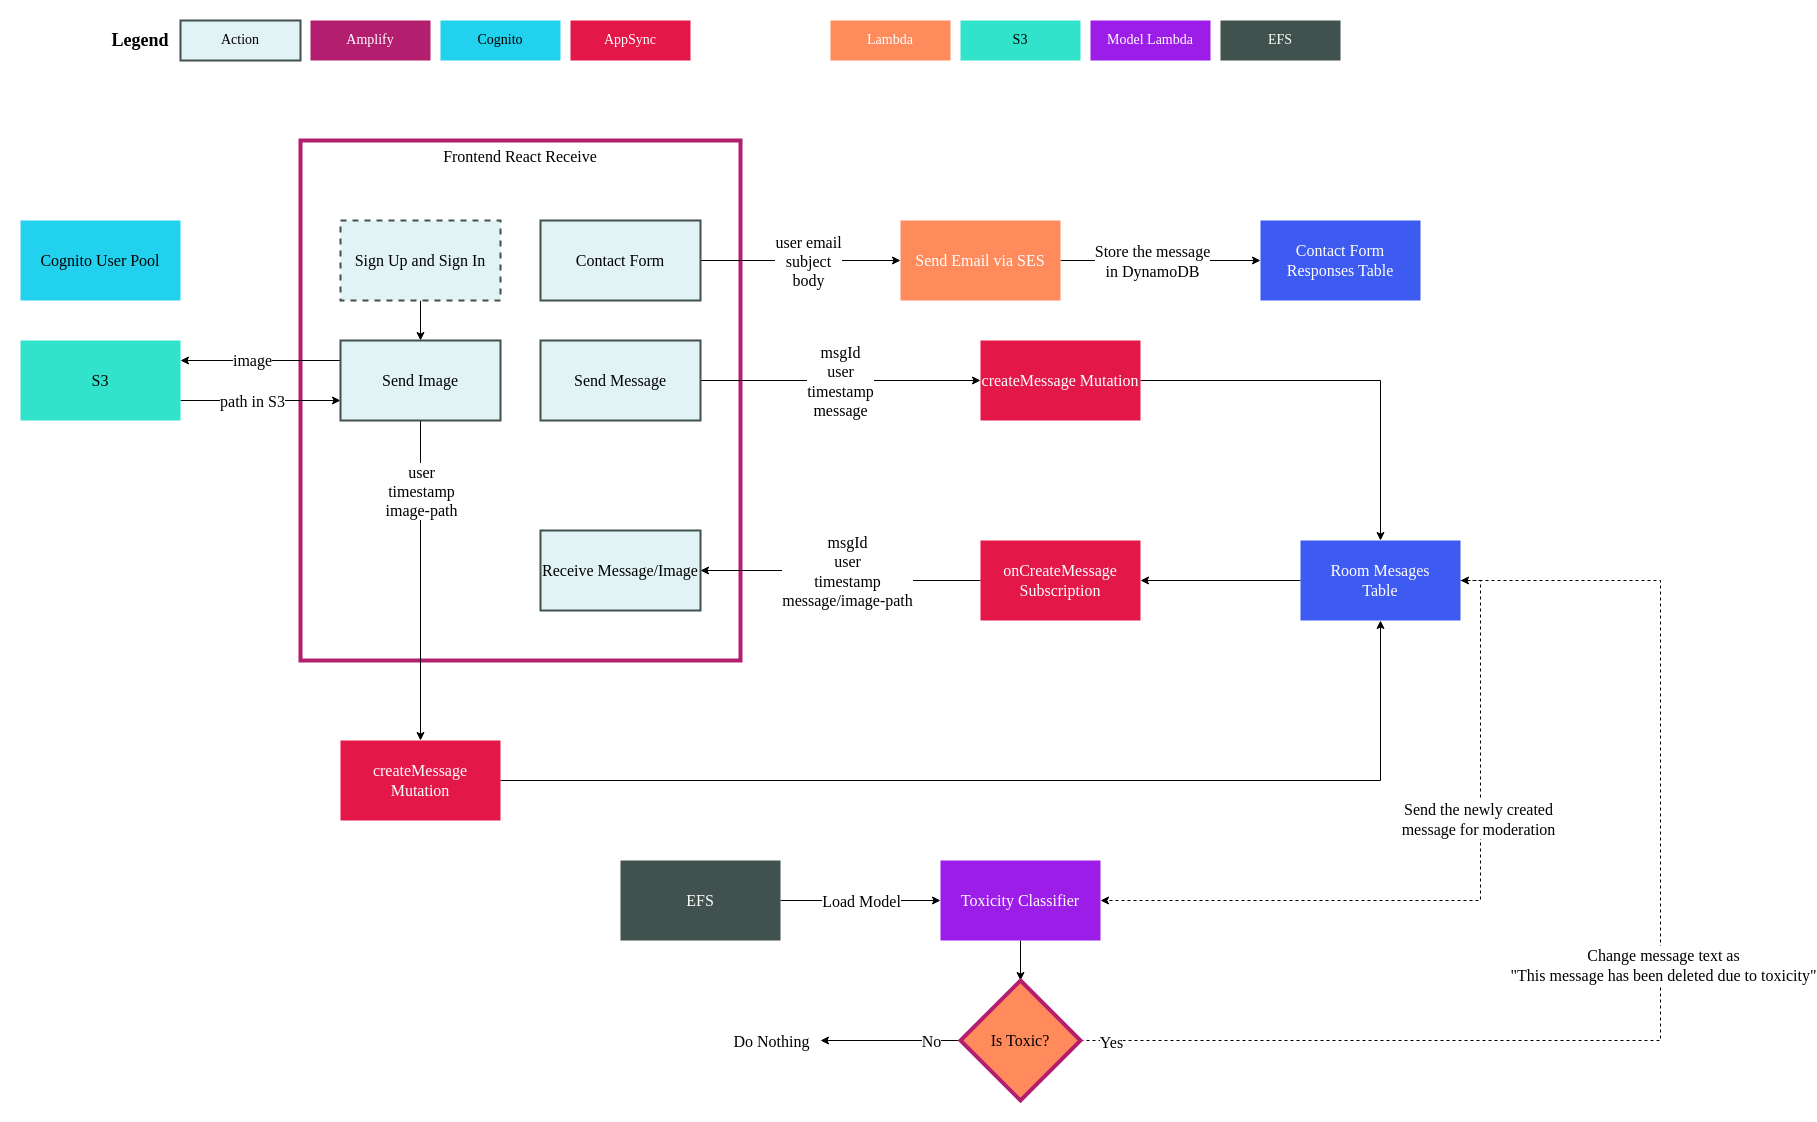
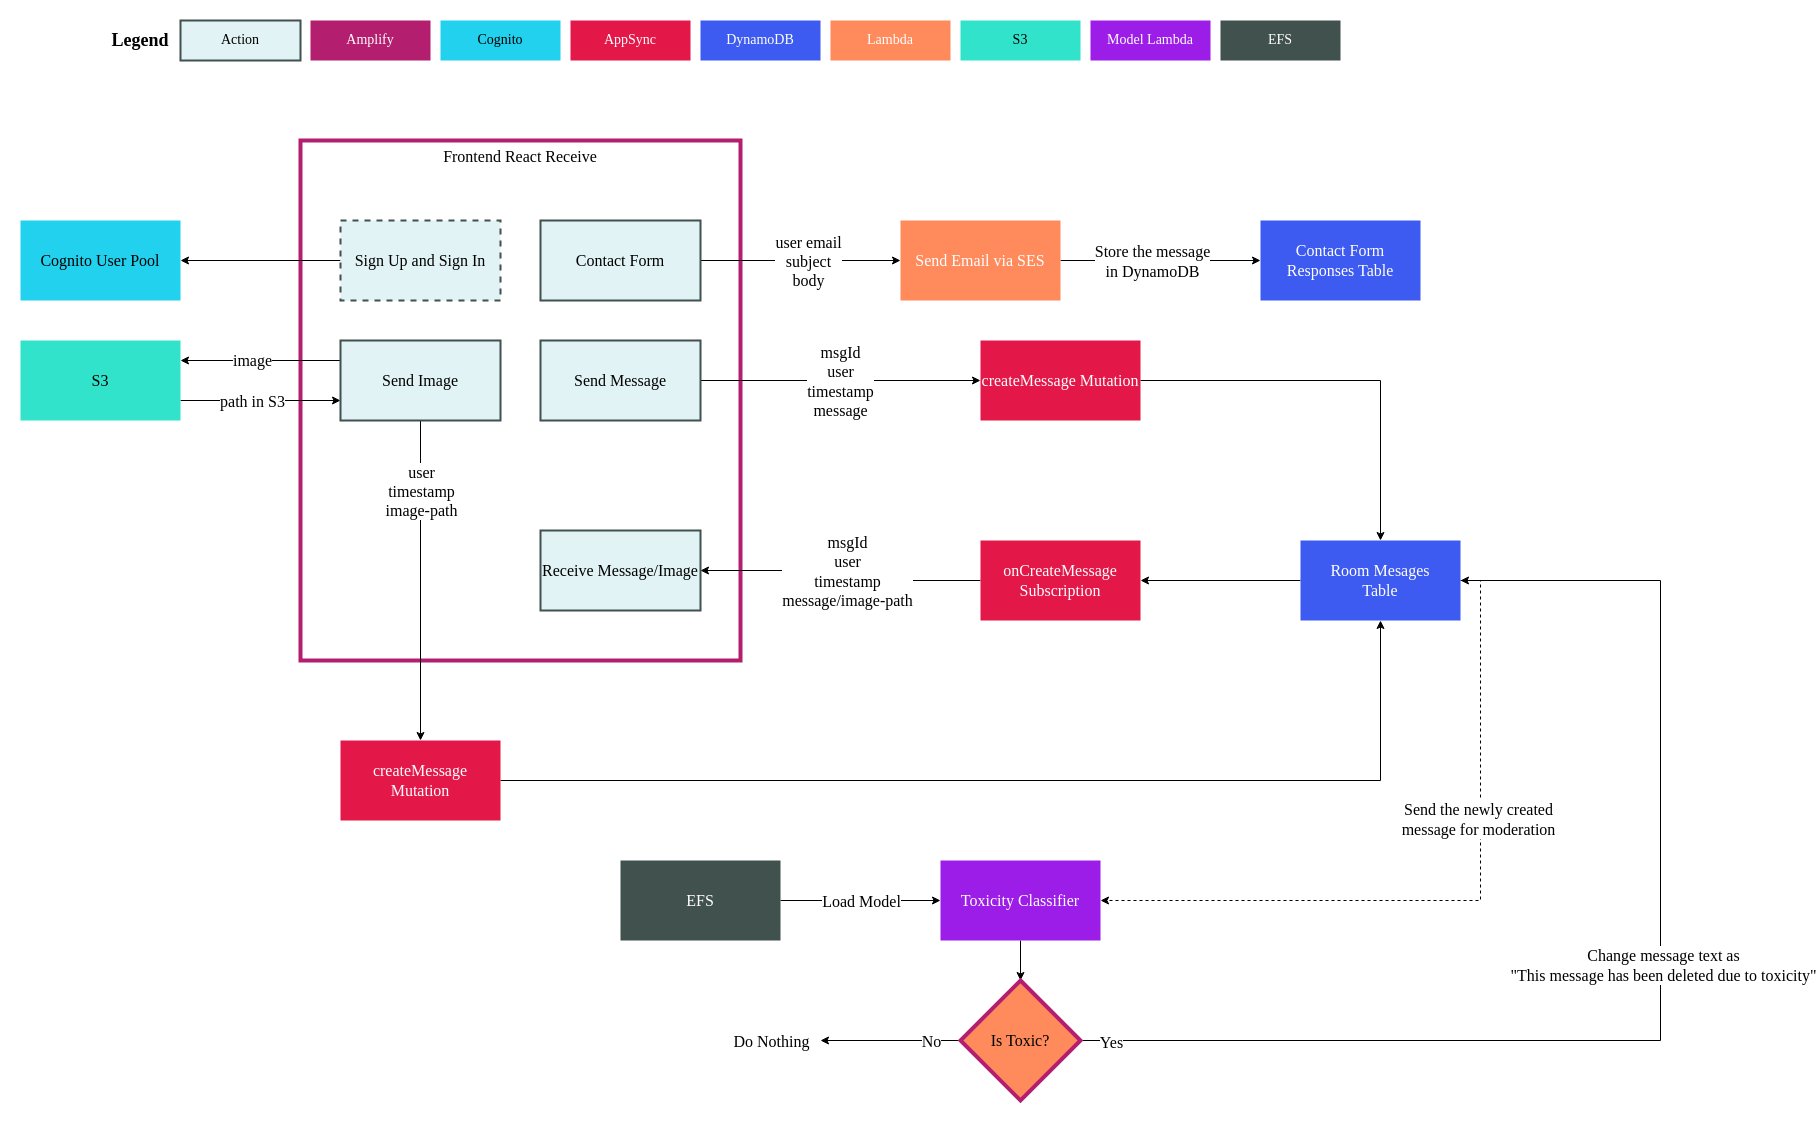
none -> (761, 41)
(421, 317) -> (264, 261)
(1421, 1041) -> (1421, 1041)
